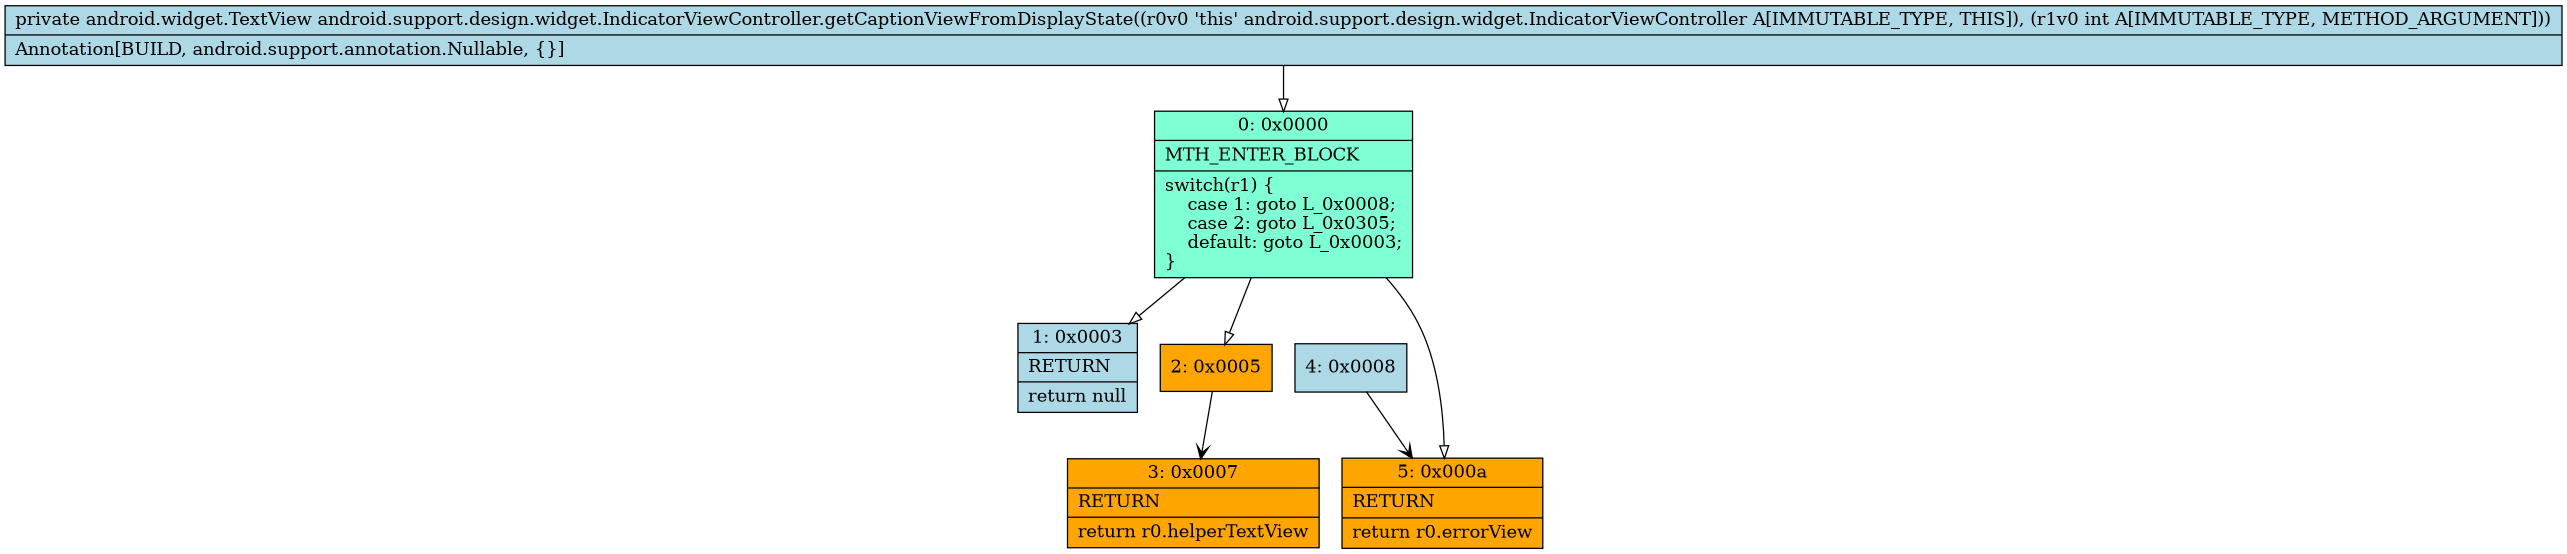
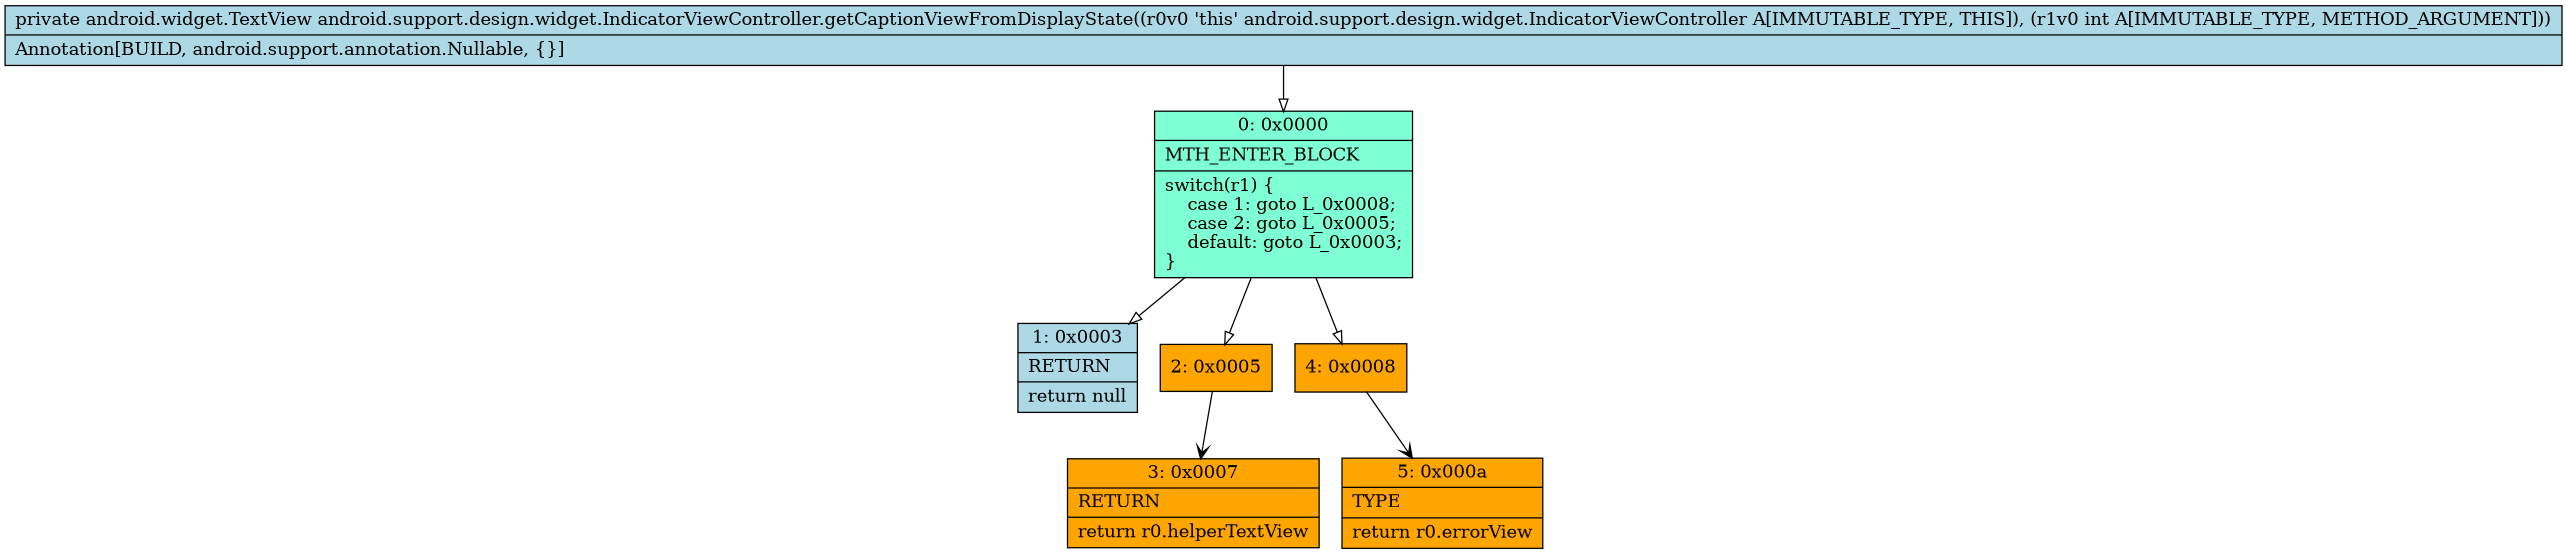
(1280, 224) -> (1280, 224)
(1431, 356) -> (1327, 305)
(1351, 368) -> (1351, 368)
(1393, 502) -> (1377, 502)
